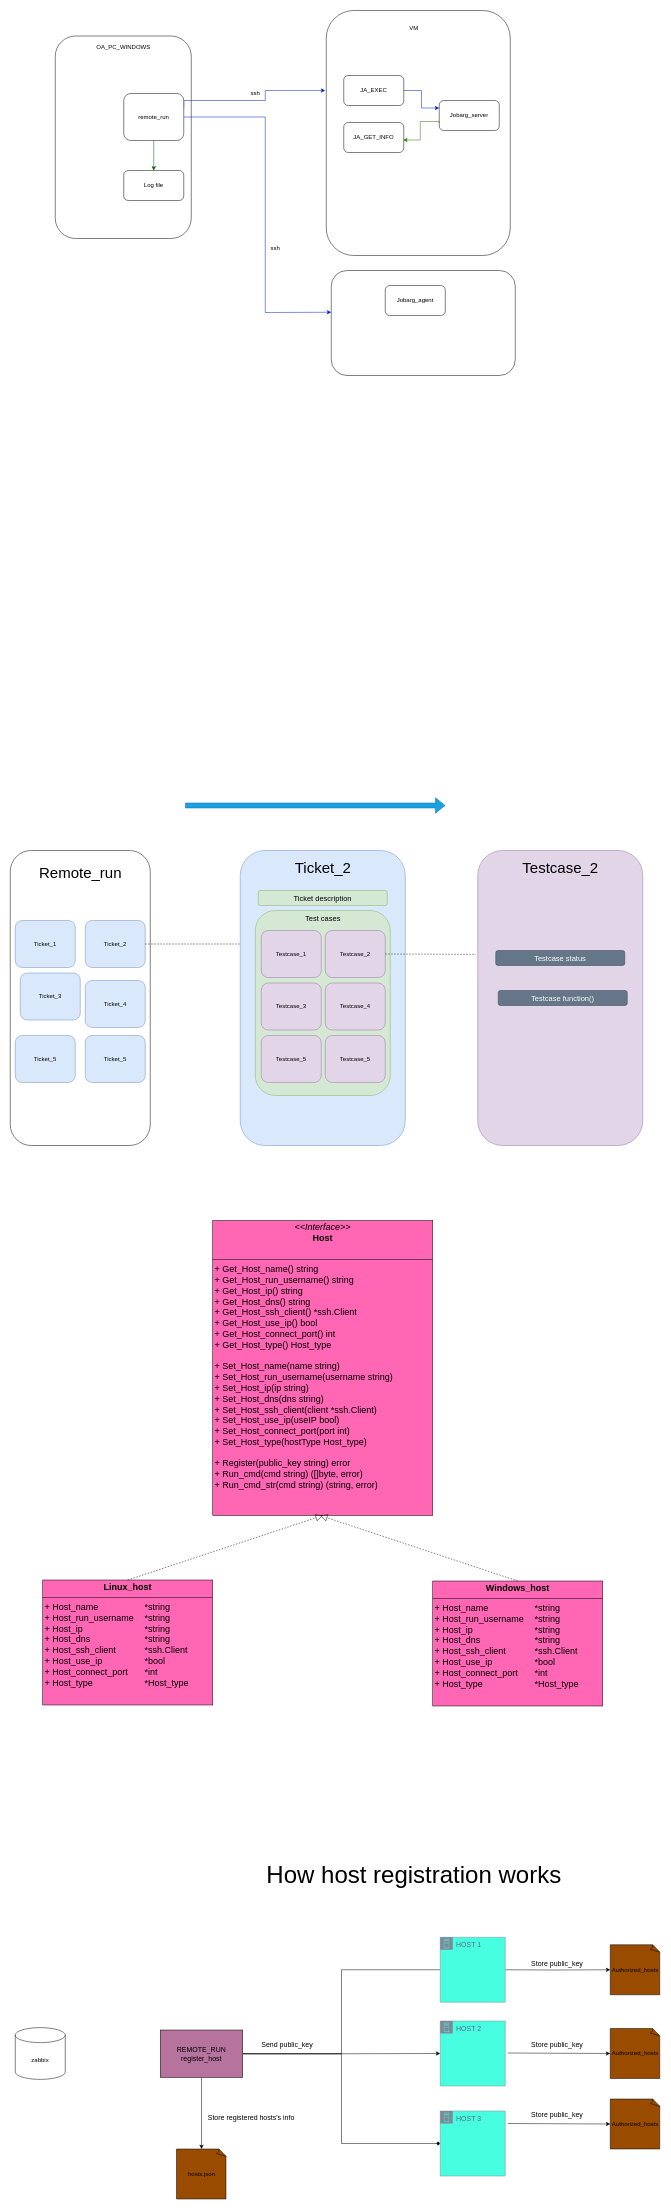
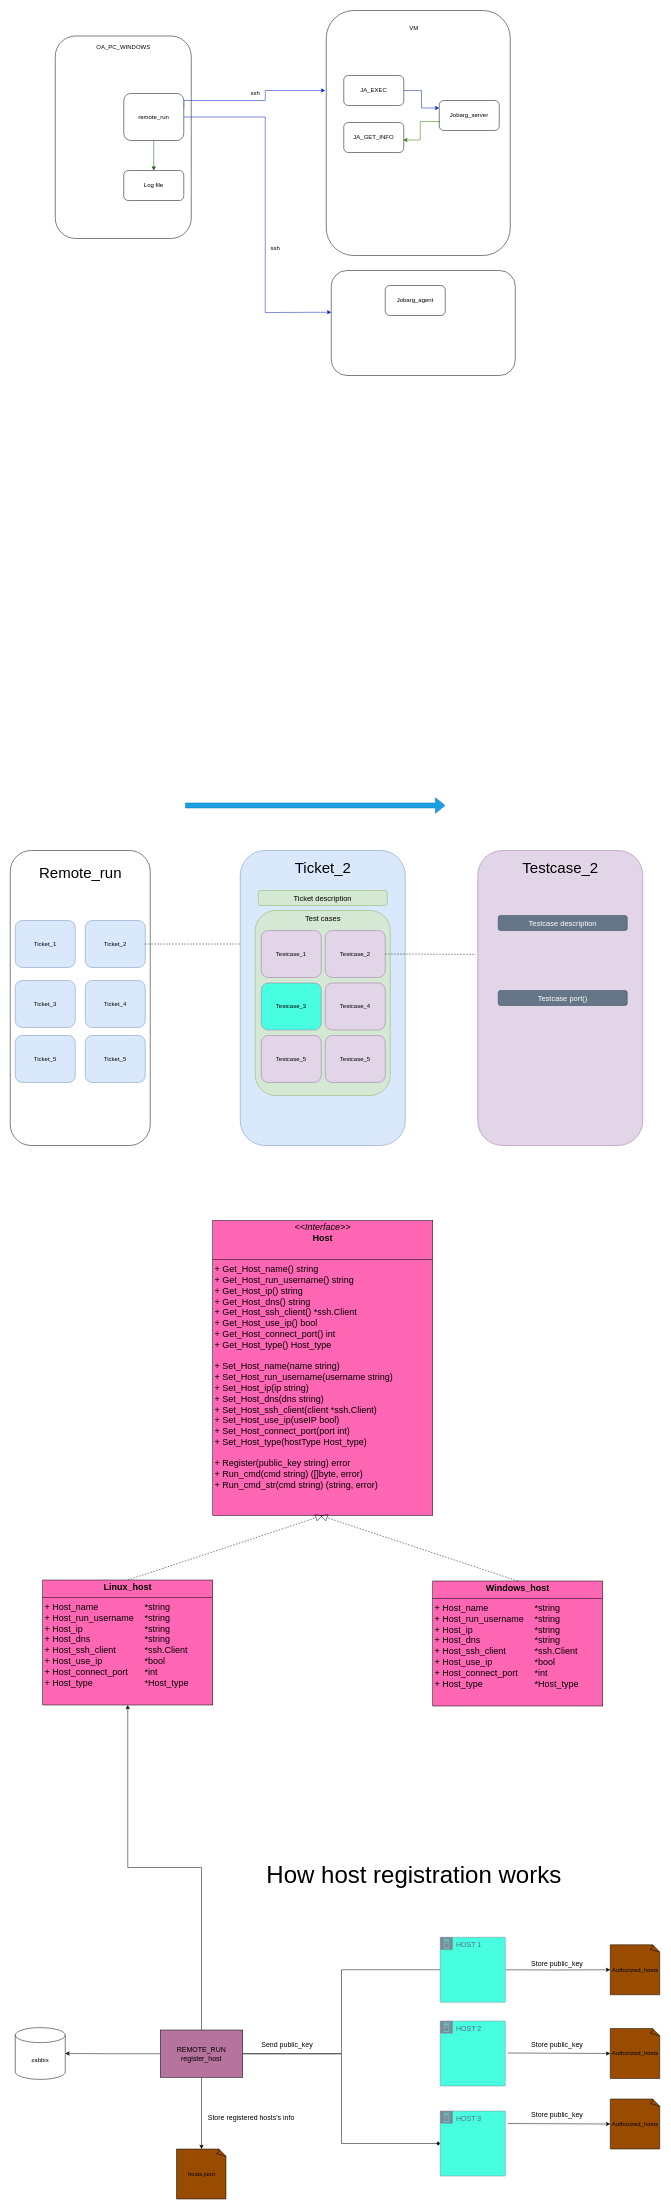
none -> (563, 923)
(560, 958) -> none
(50, 996) -> (45, 1004)
(563, 998) -> (563, 998)
(291, 1006) -> (291, 1006)
none -> (69, 2053)
(435, 2053) -> (128, 1867)
